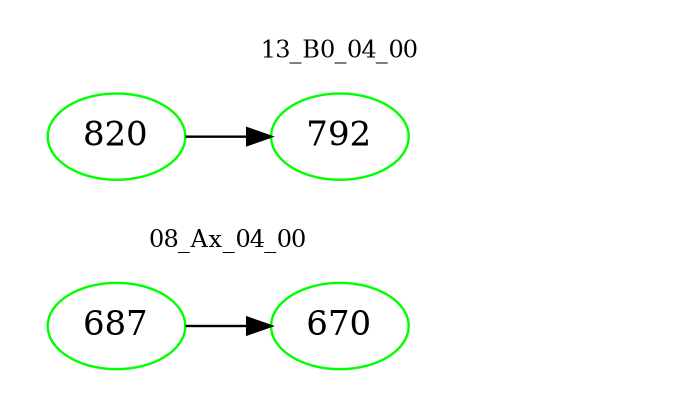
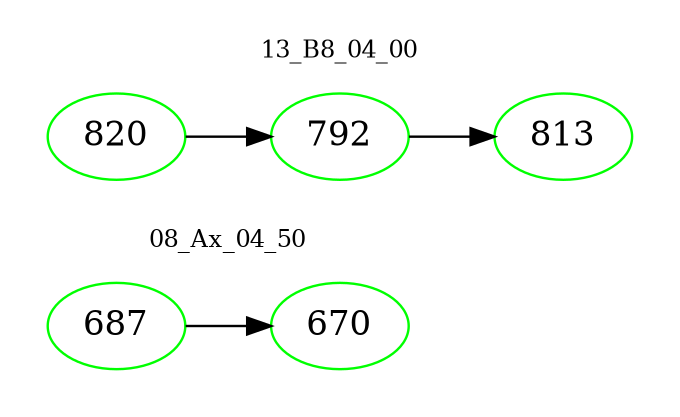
(340, 52) -> (340, 52)
none -> (563, 137)
(228, 241) -> (228, 241)
